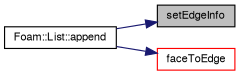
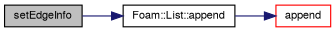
(131, 26) -> (97, 16)
(196, 59) -> (303, 16)
